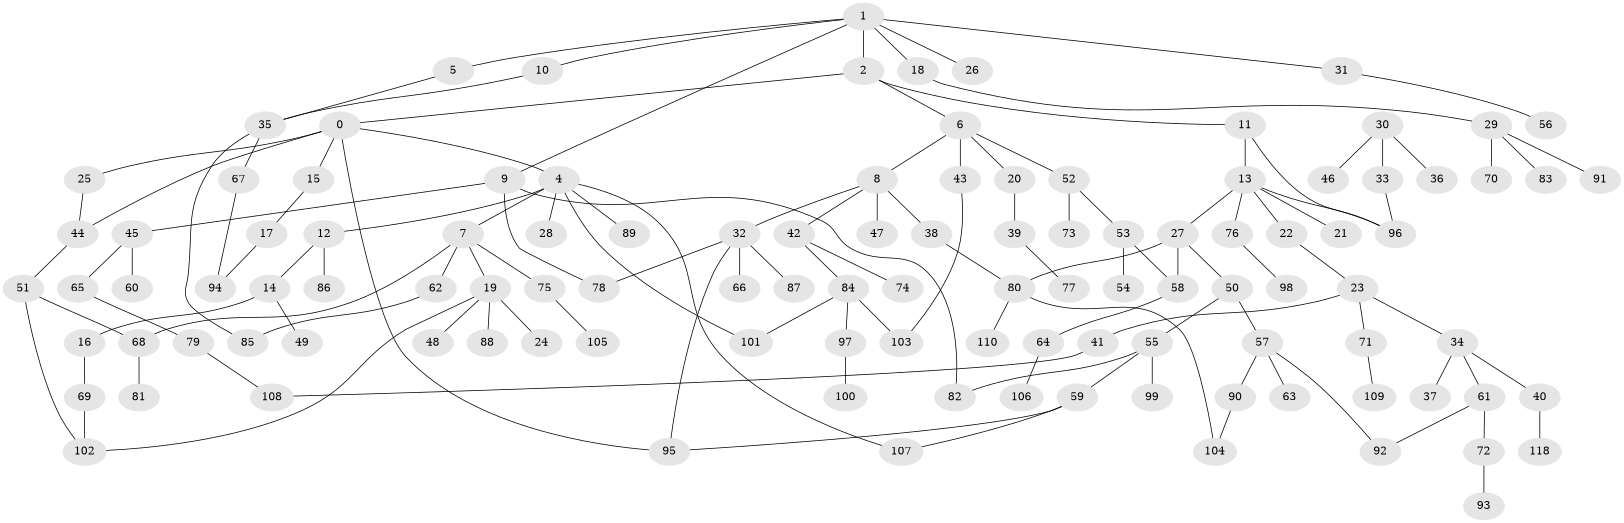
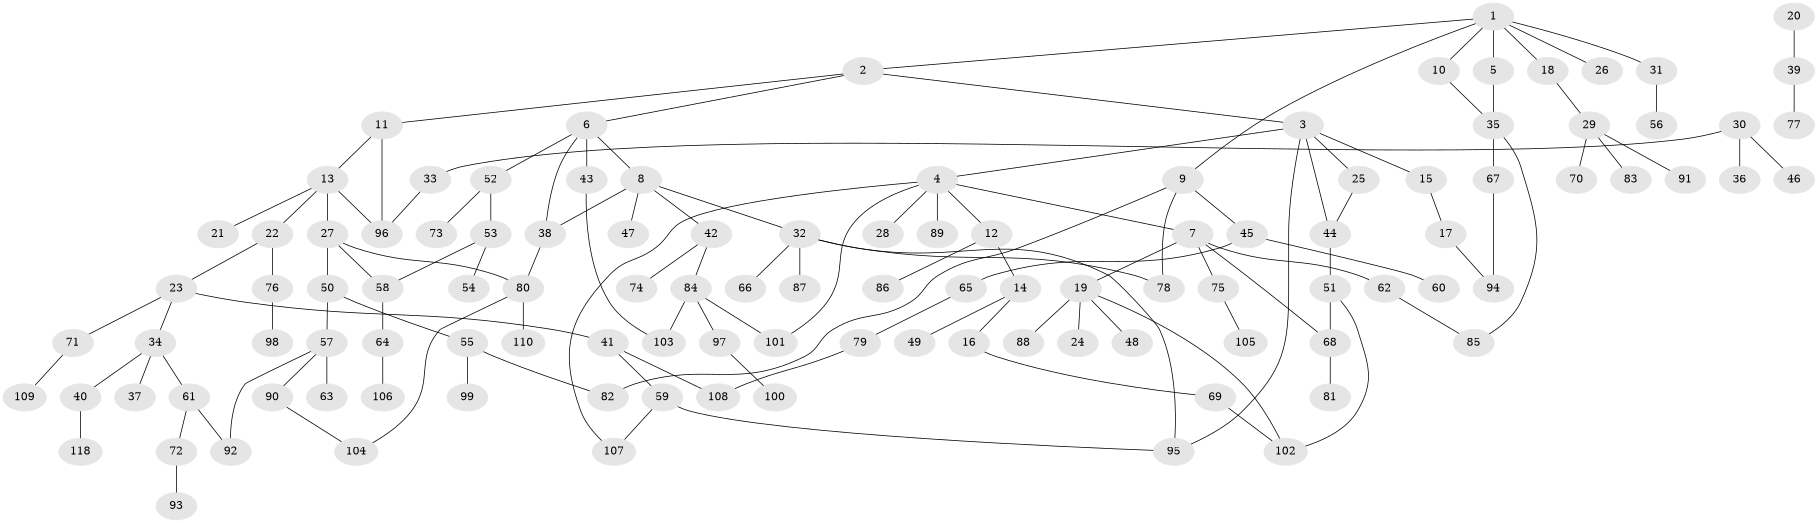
(340, 125) -> (1303, 125)
(987, 153) -> (556, 177)
(1239, 207) -> (272, 261)
(1115, 370) -> (635, 370)
